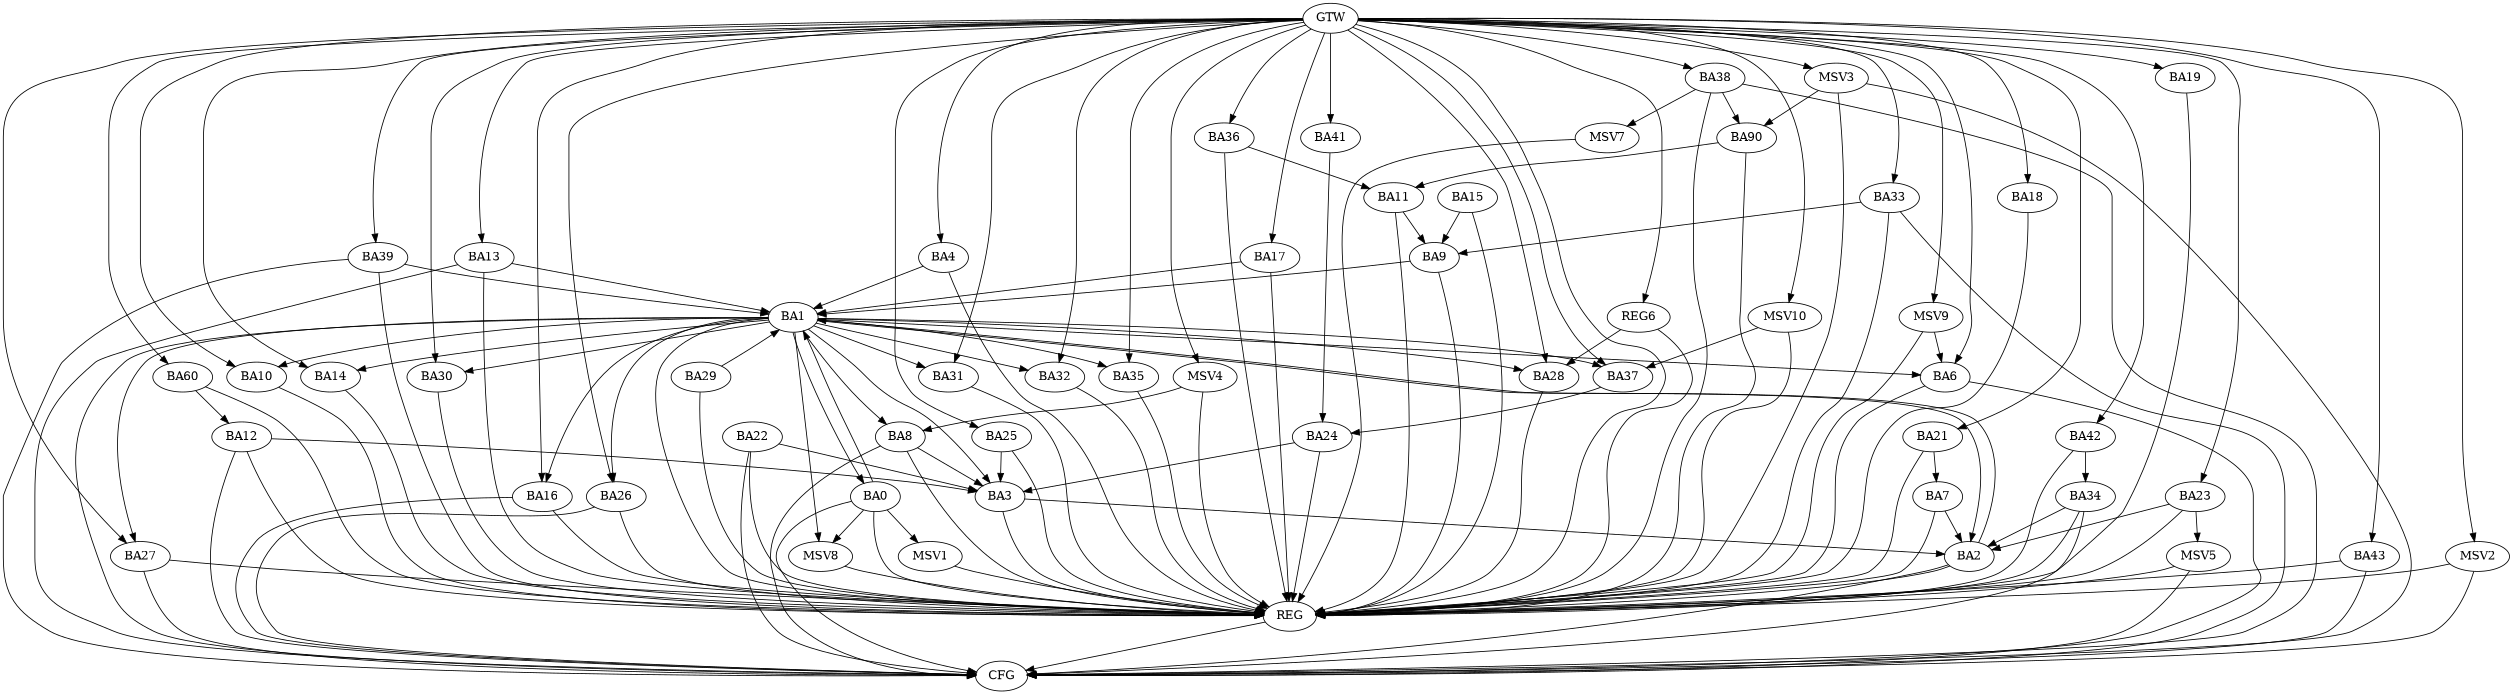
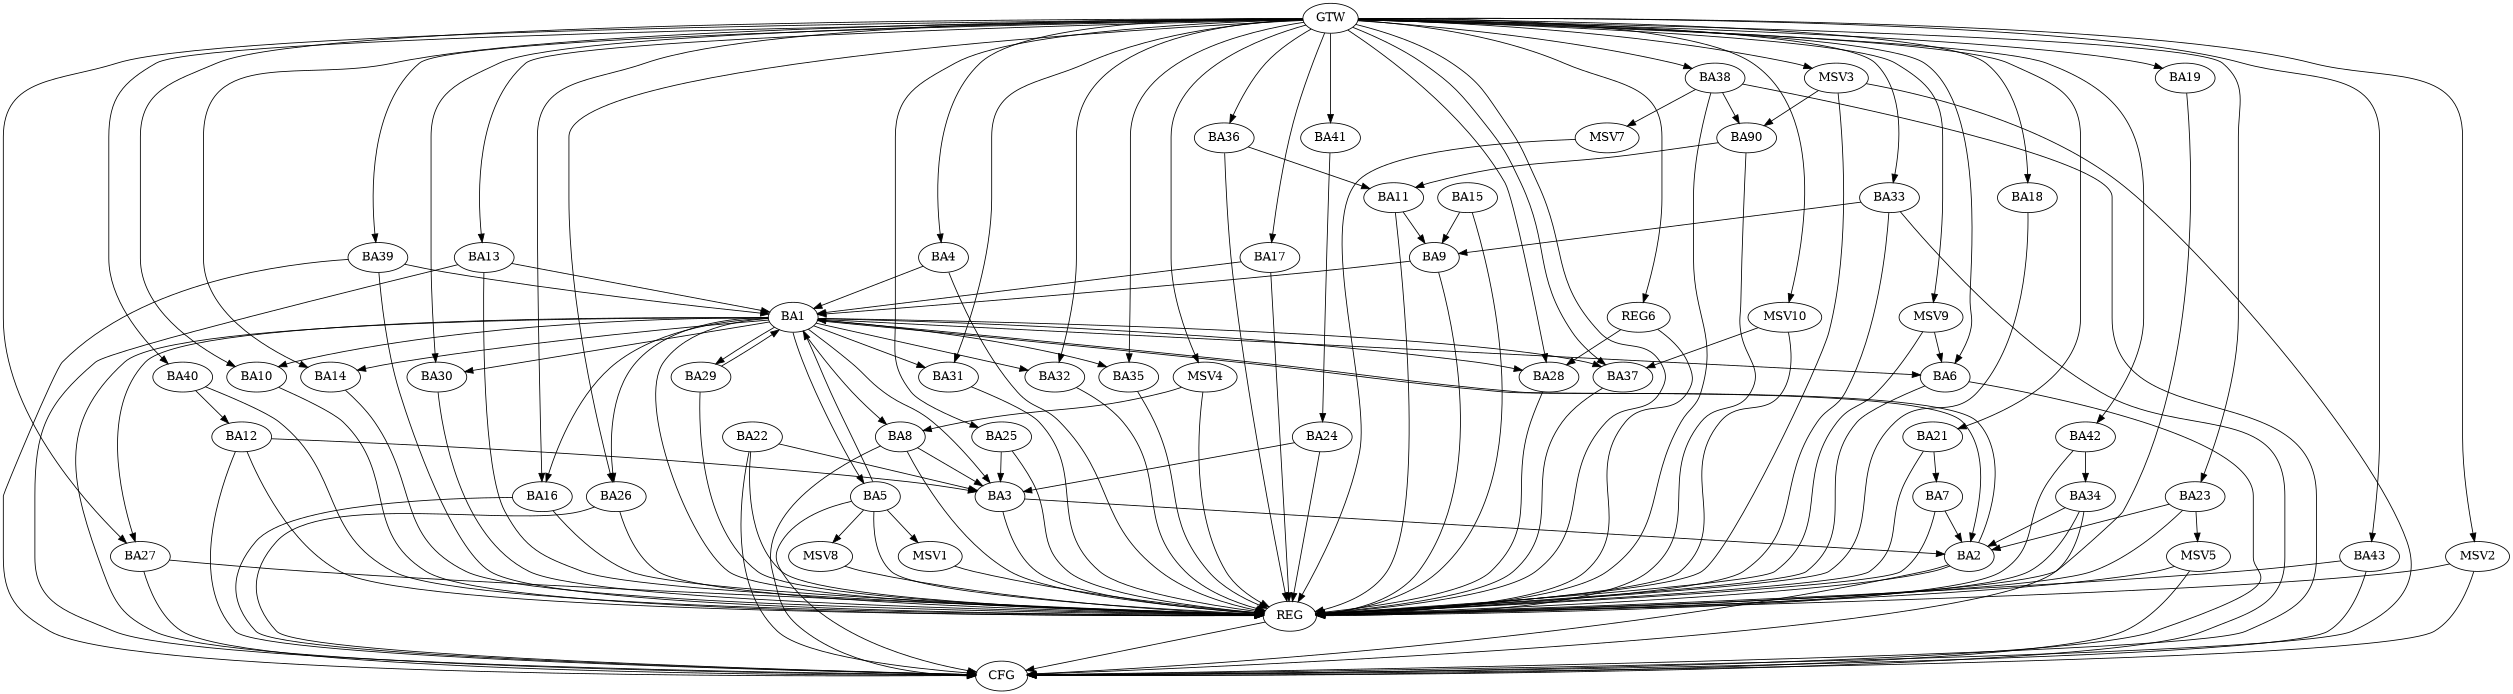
(183, 377) -> (183, 377)
(1481, 415) -> (1520, 564)
(806, 433) -> (748, 343)
(875, 497) -> (875, 497)
